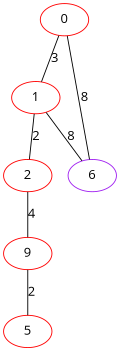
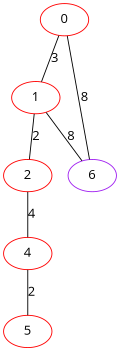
(28, 254) -> (28, 254)
